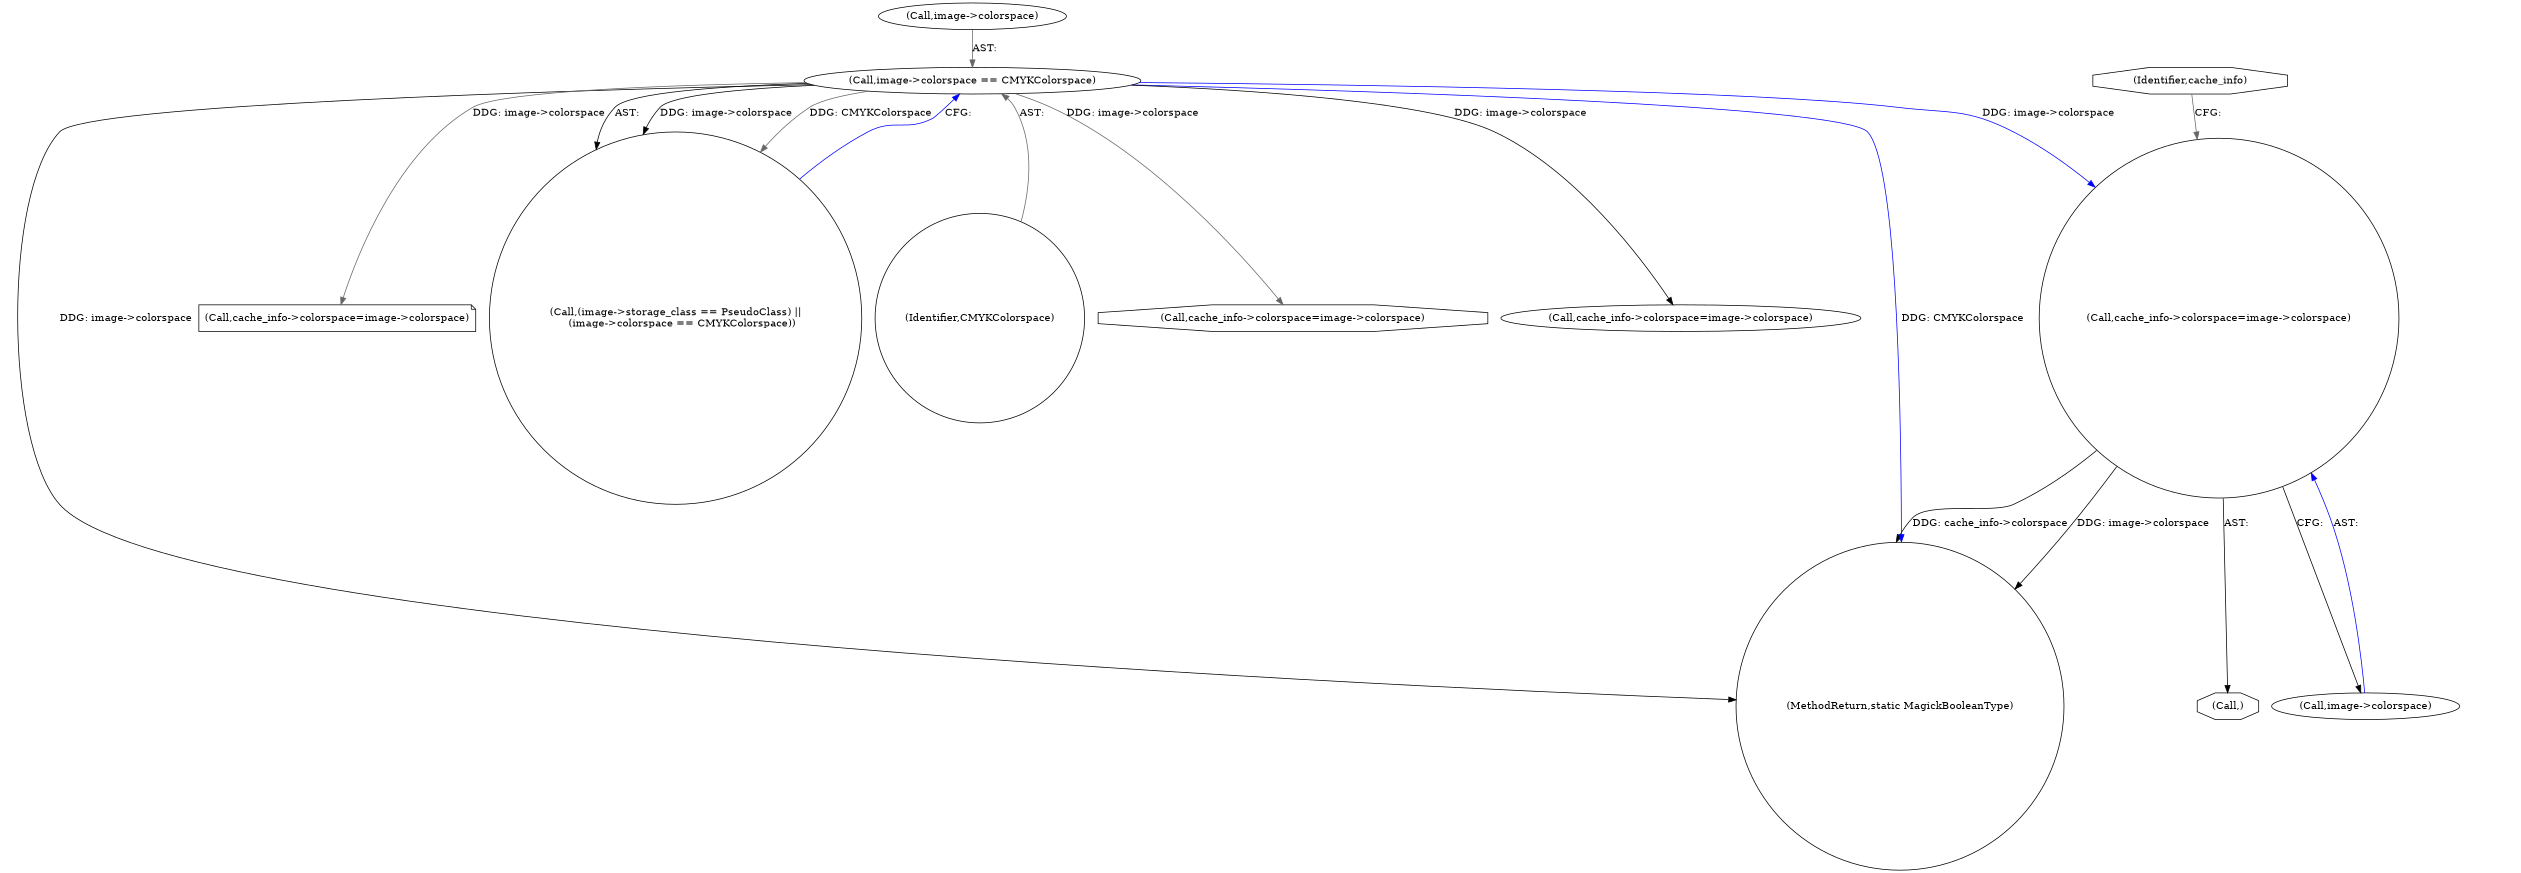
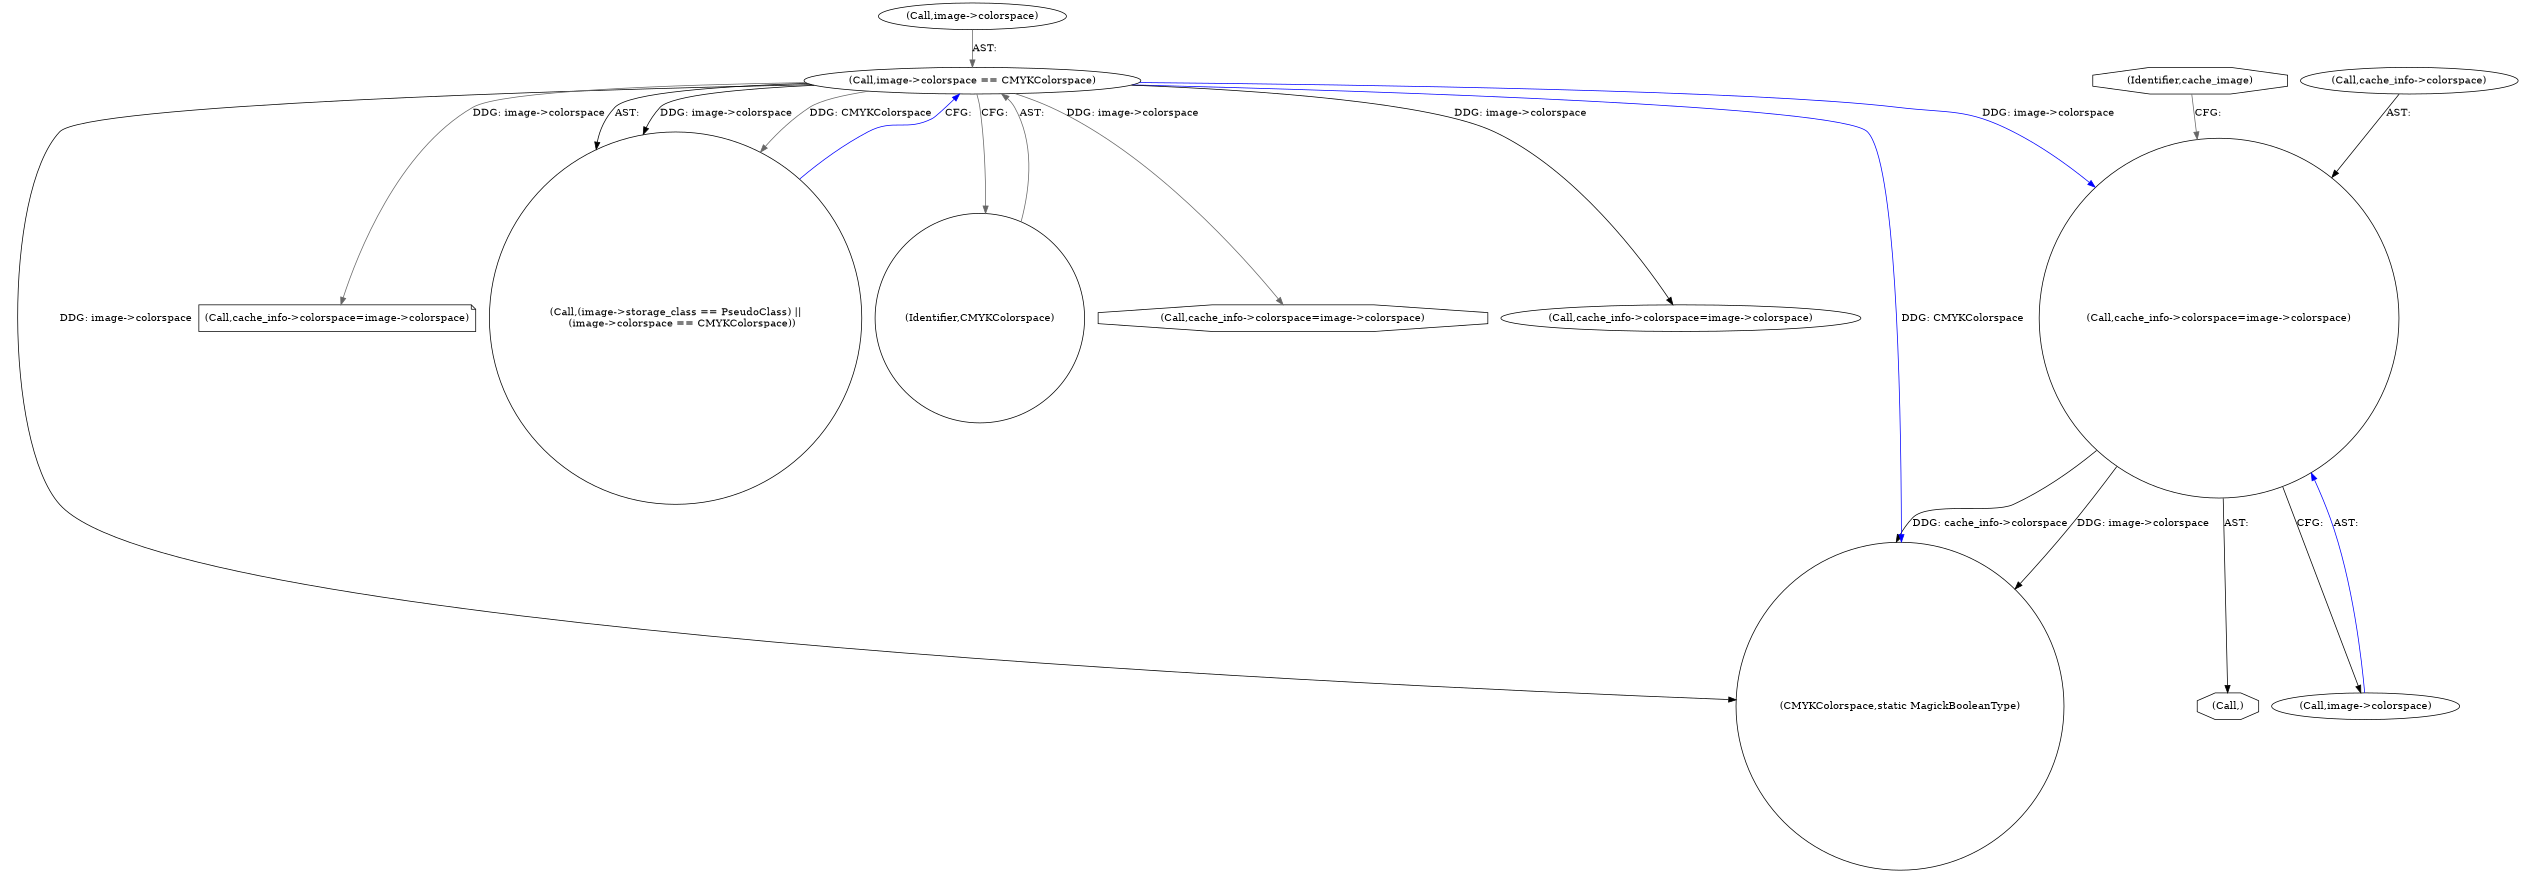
(2190, 81) -> (2190, 81)
none -> (2409, 81)
none -> (984, 150)
(1900, 706) -> (1900, 706)
